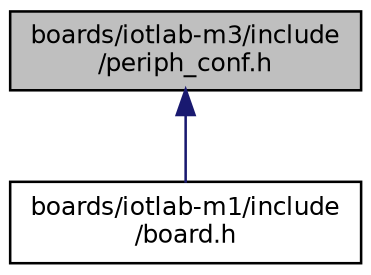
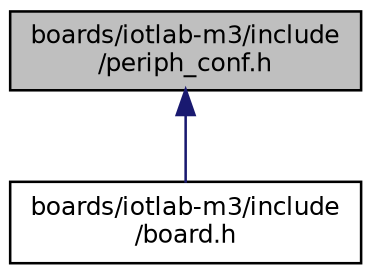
(186, 223) -> (186, 223)
